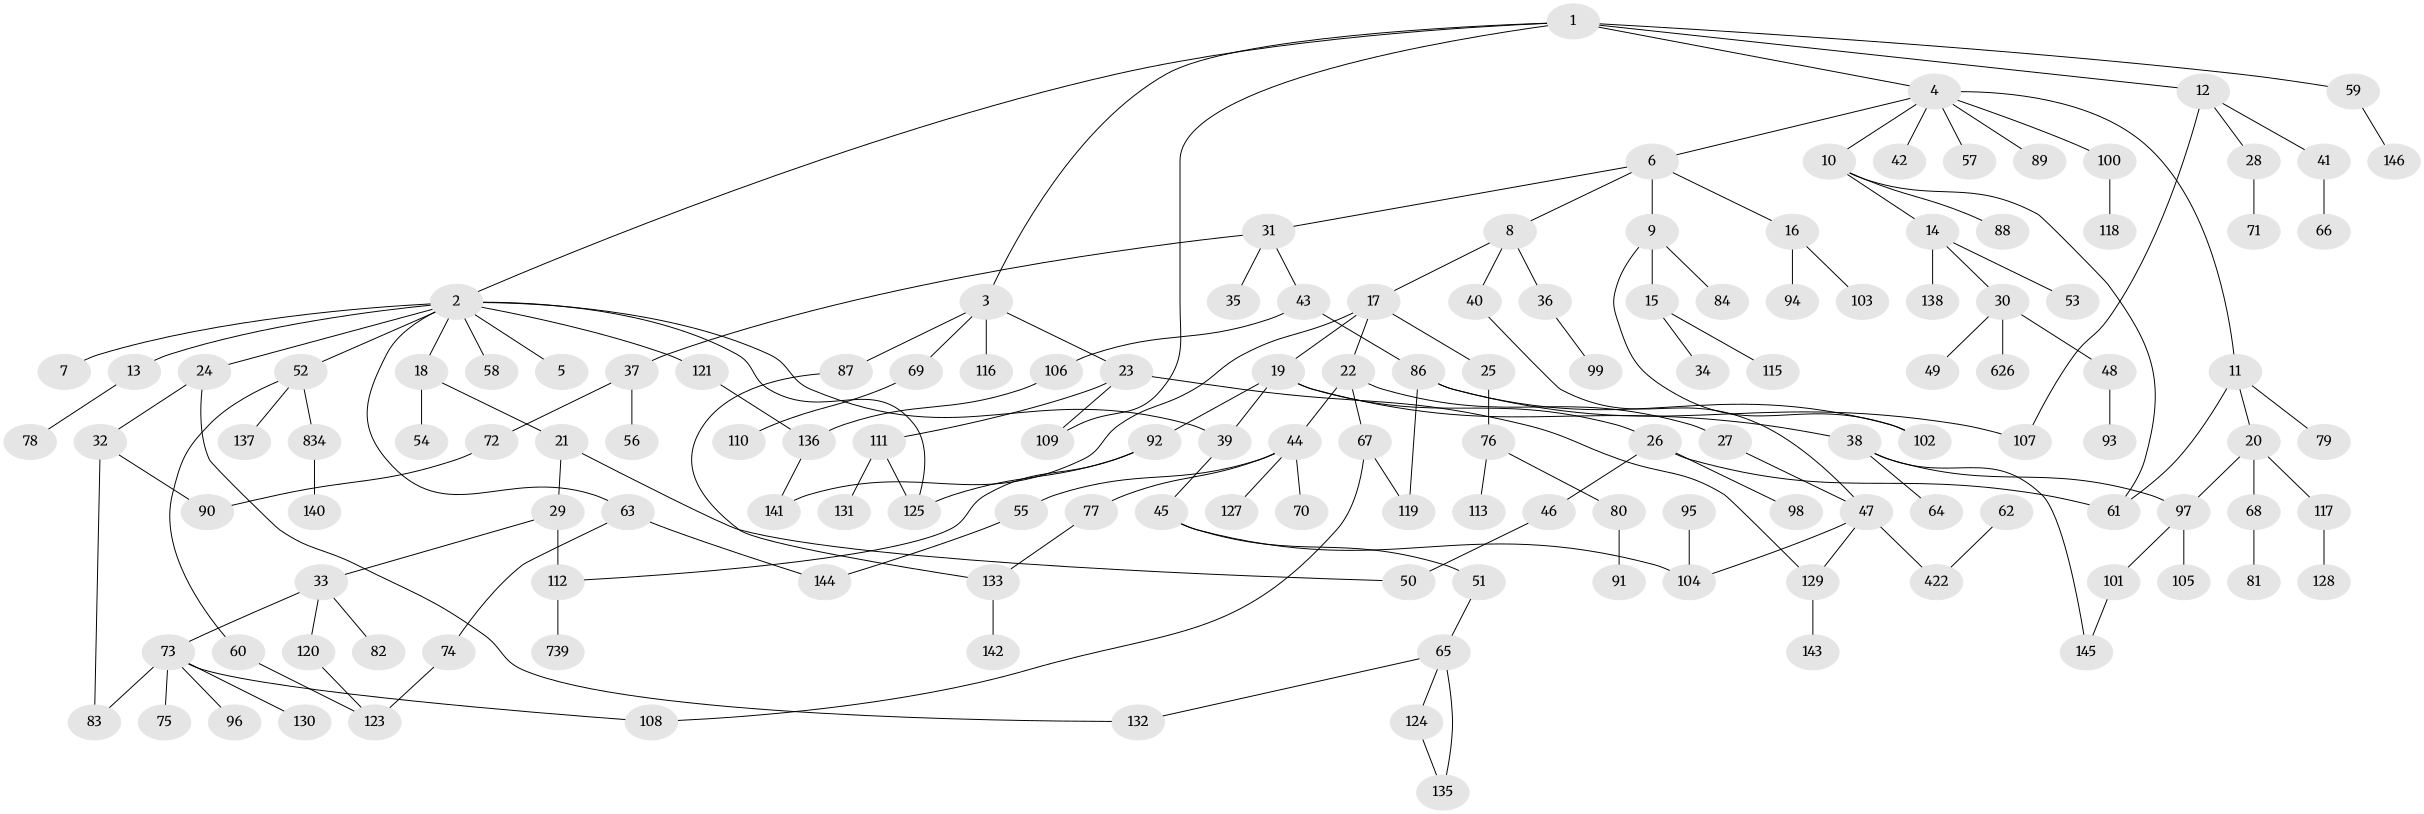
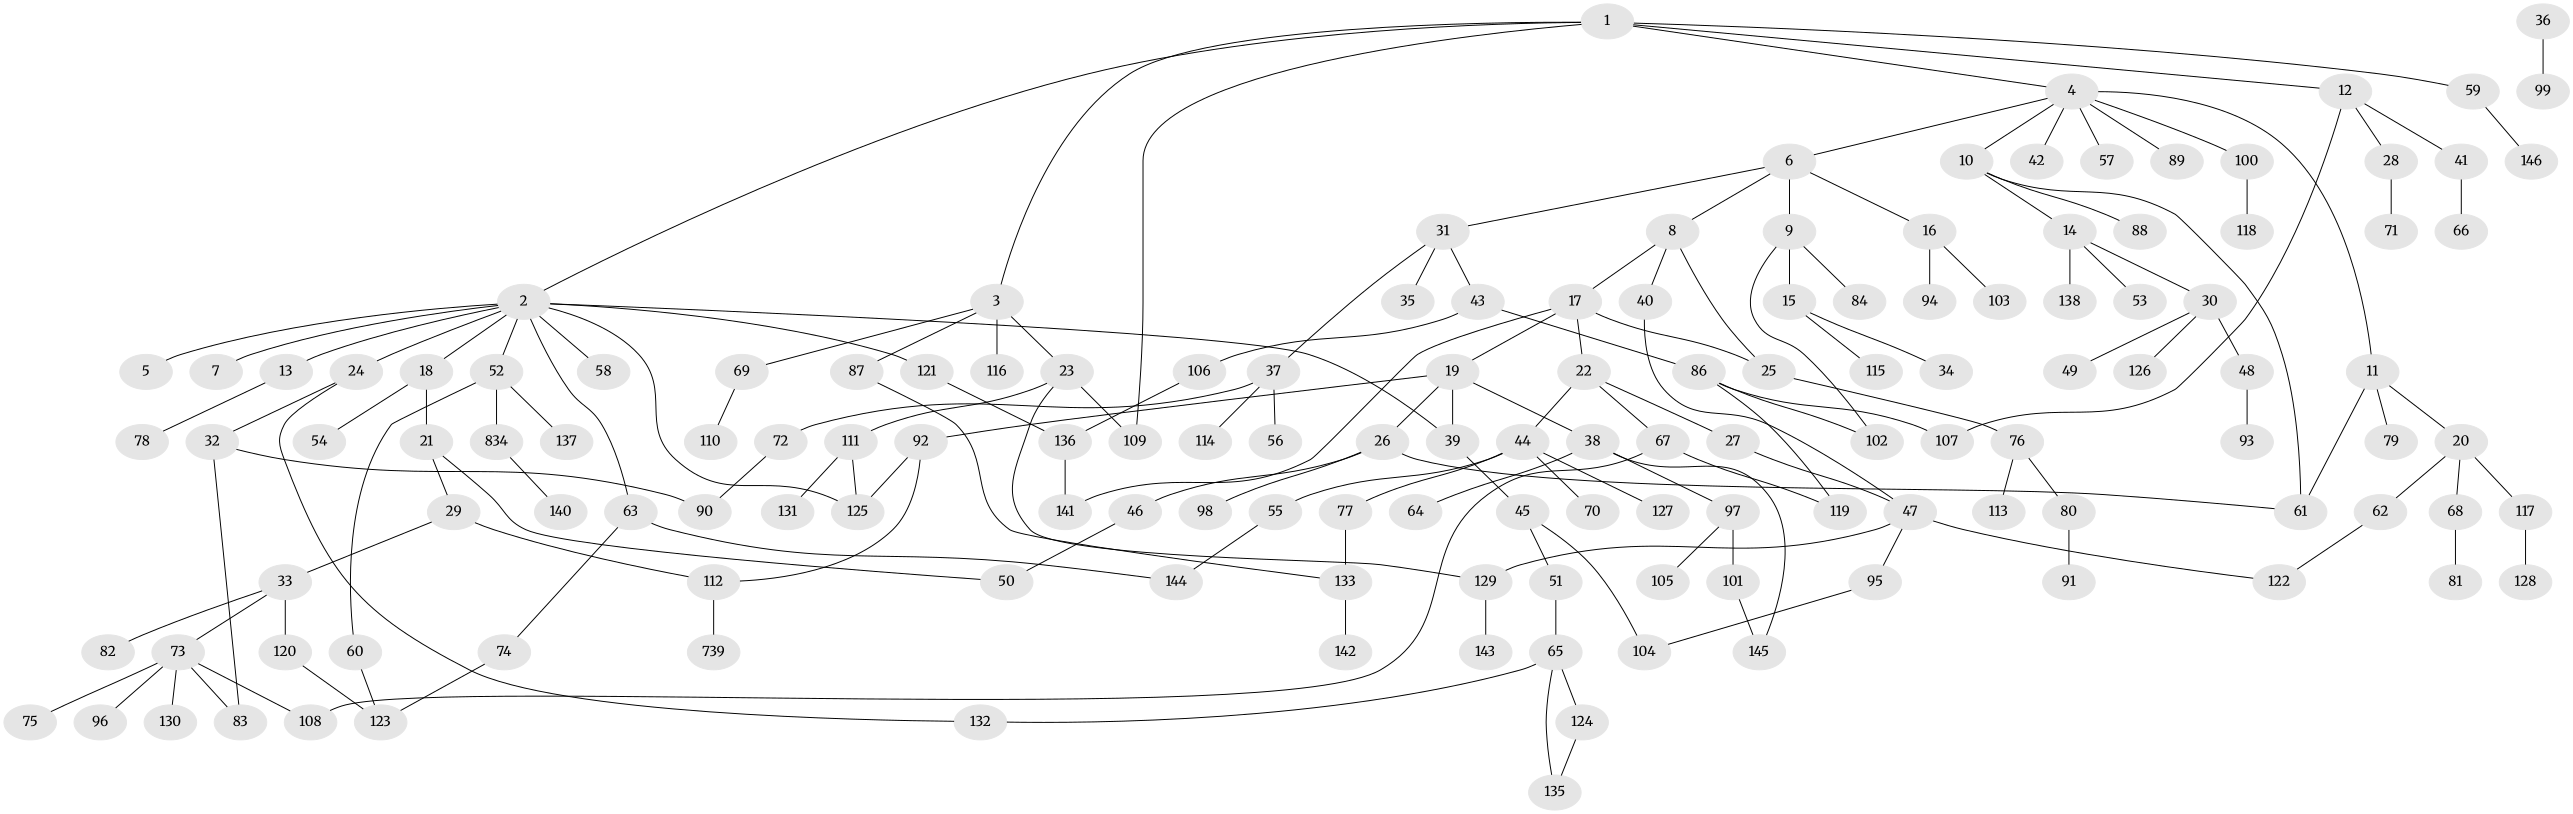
(1528, 267) -> (1713, 306)
(2003, 372) -> (2140, 372)
none -> (1205, 442)
(2219, 477) -> (2421, 477)
(1773, 552) -> (1893, 547)
(1937, 582) -> (2279, 582)
